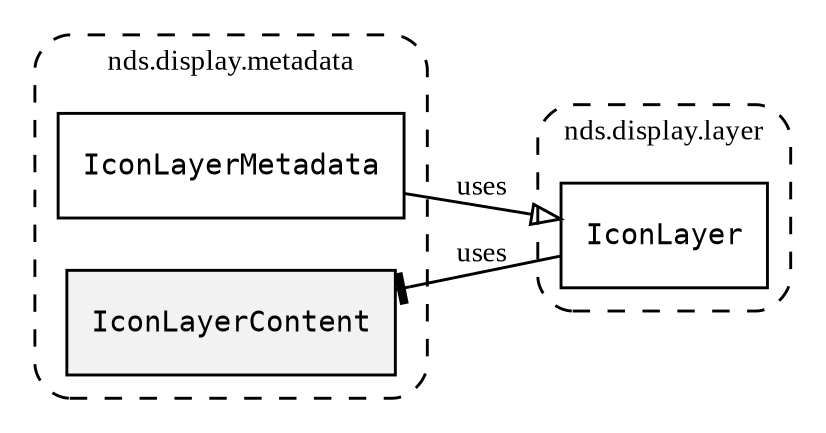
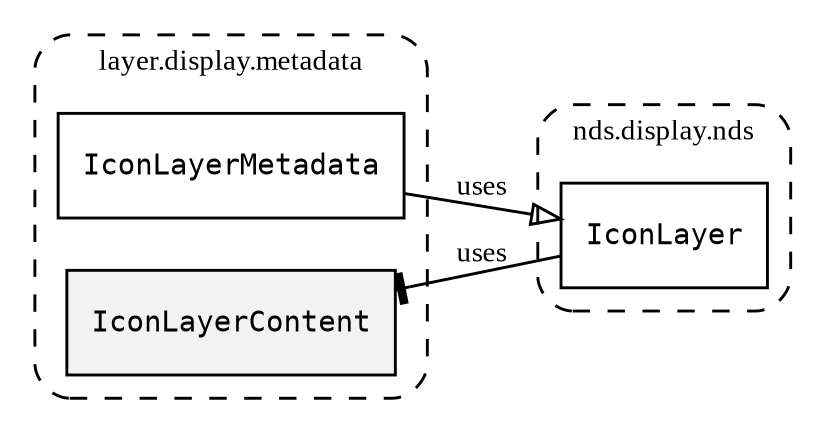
(231, 62) -> (231, 62)
(664, 132) -> (664, 132)
